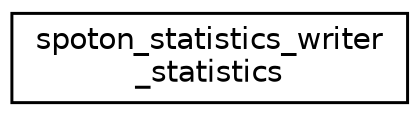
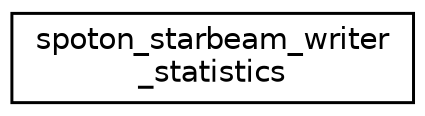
(210, 58) -> (213, 58)
